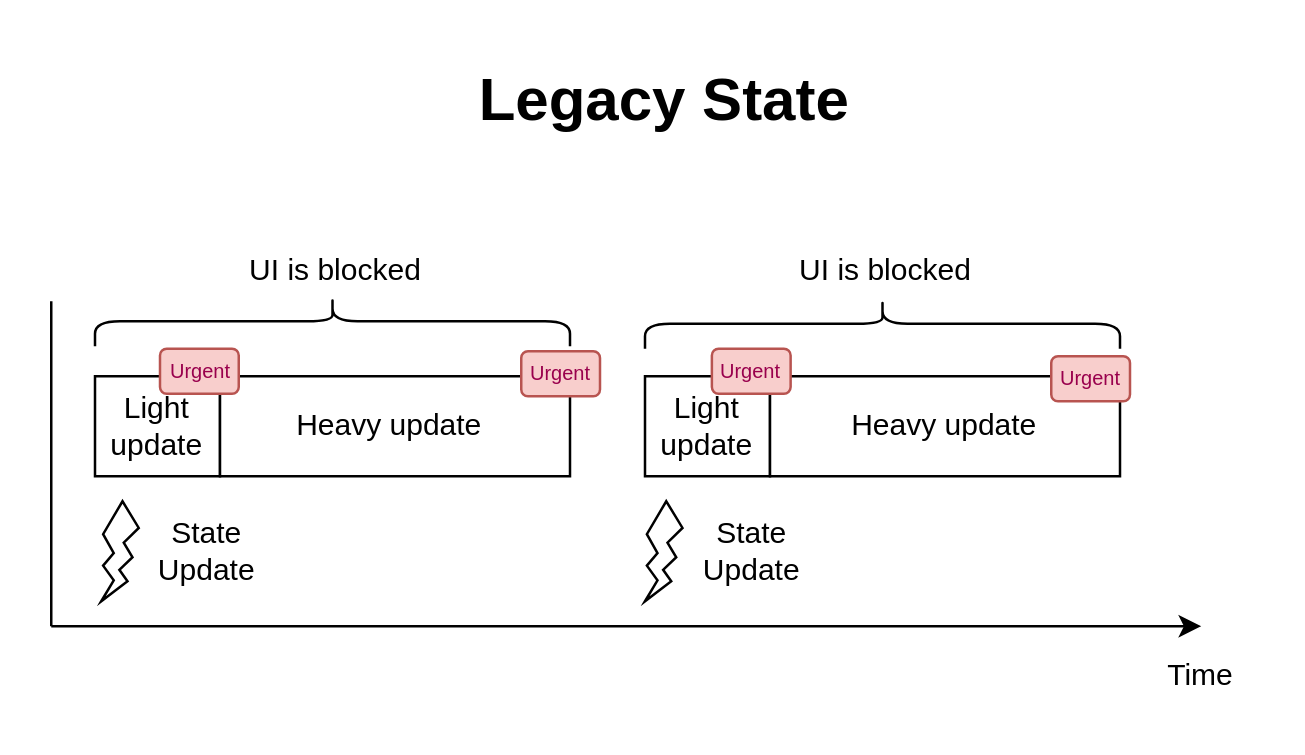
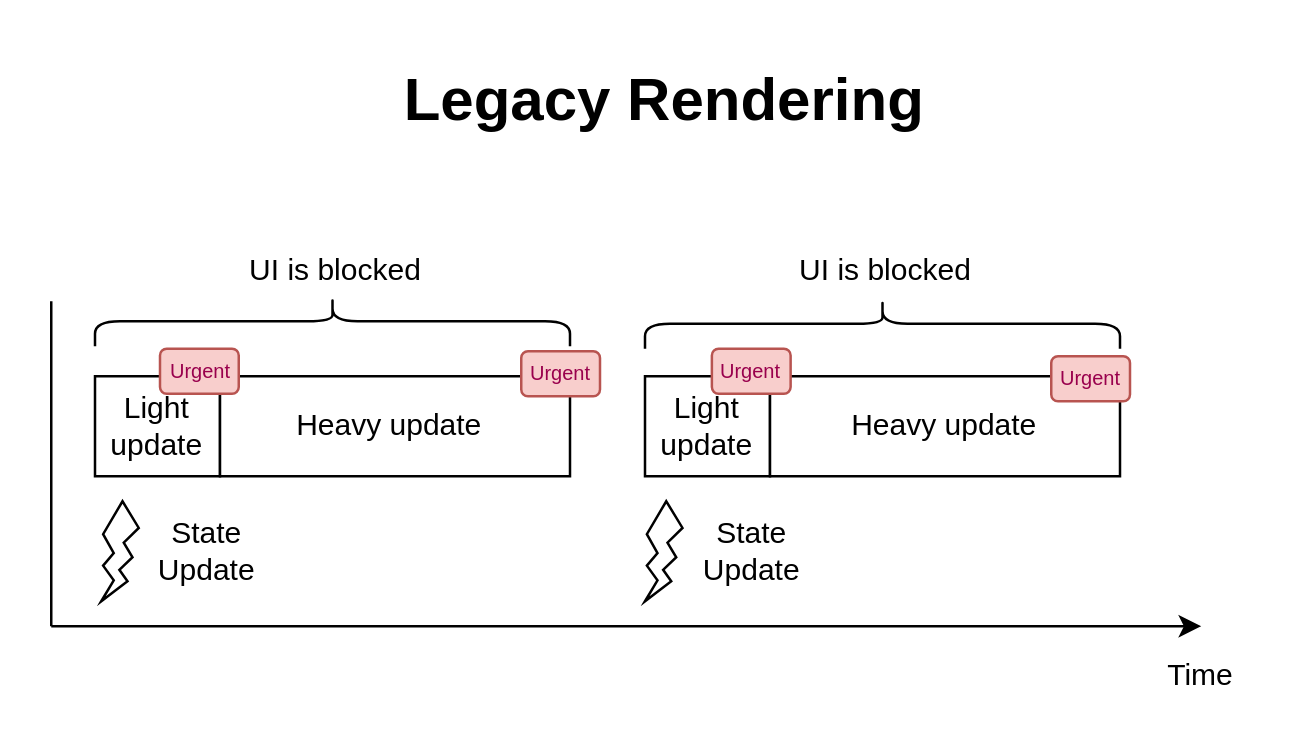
(665, 101) -> (665, 101)
